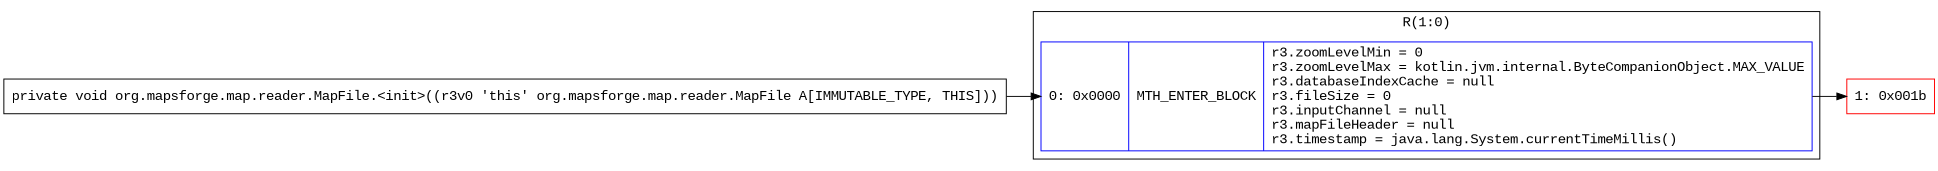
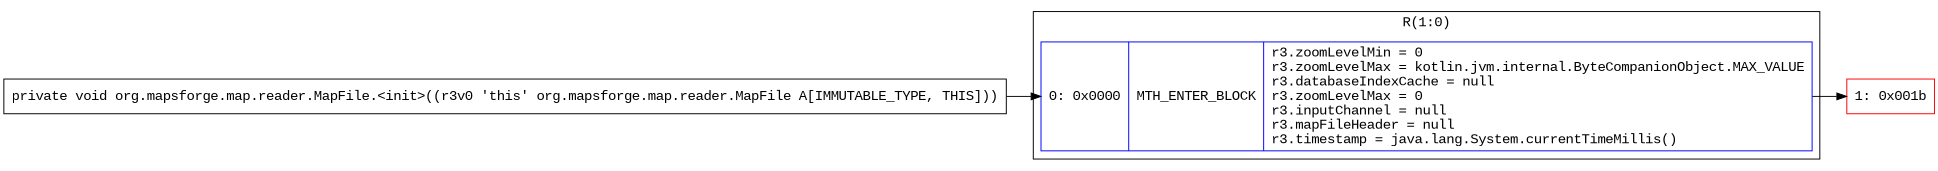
(1331, 96) -> (1347, 96)
